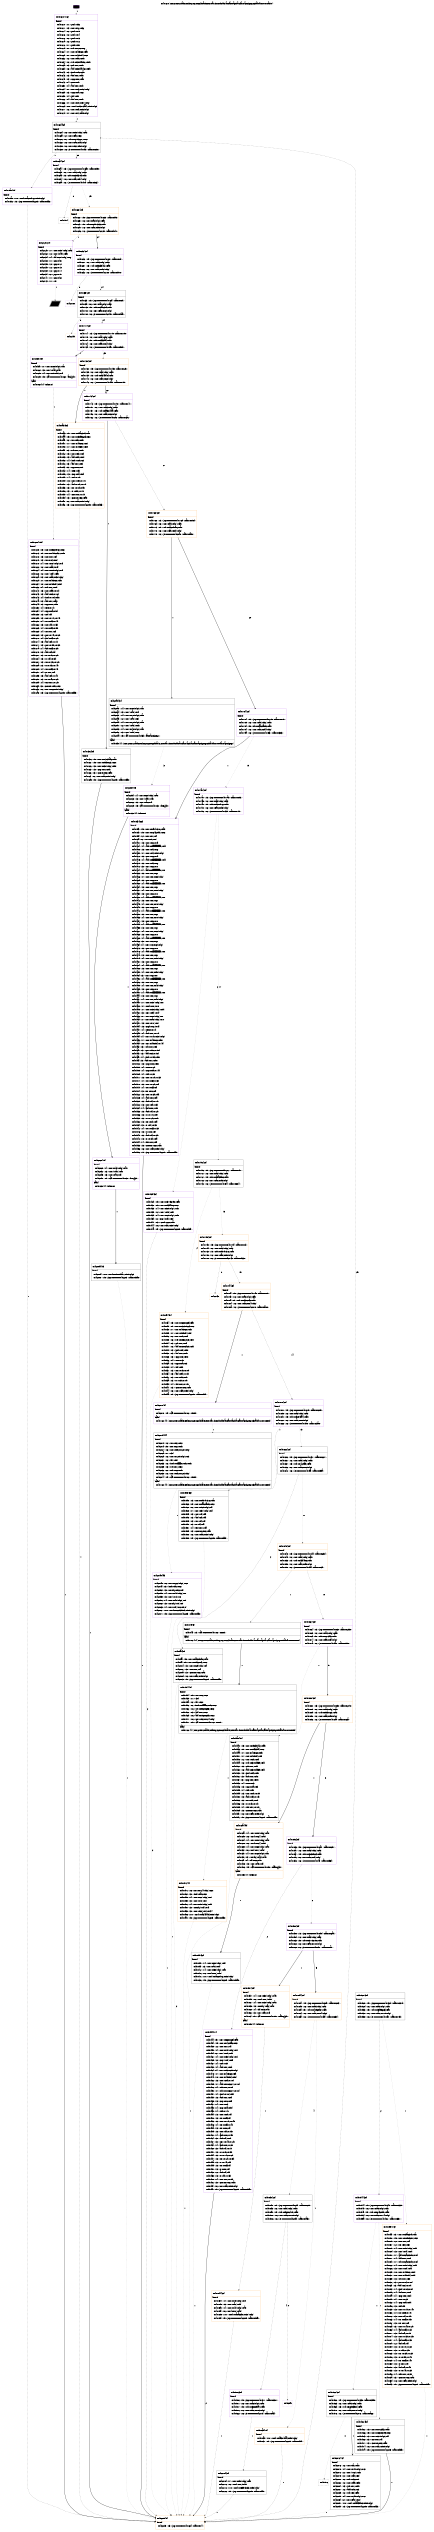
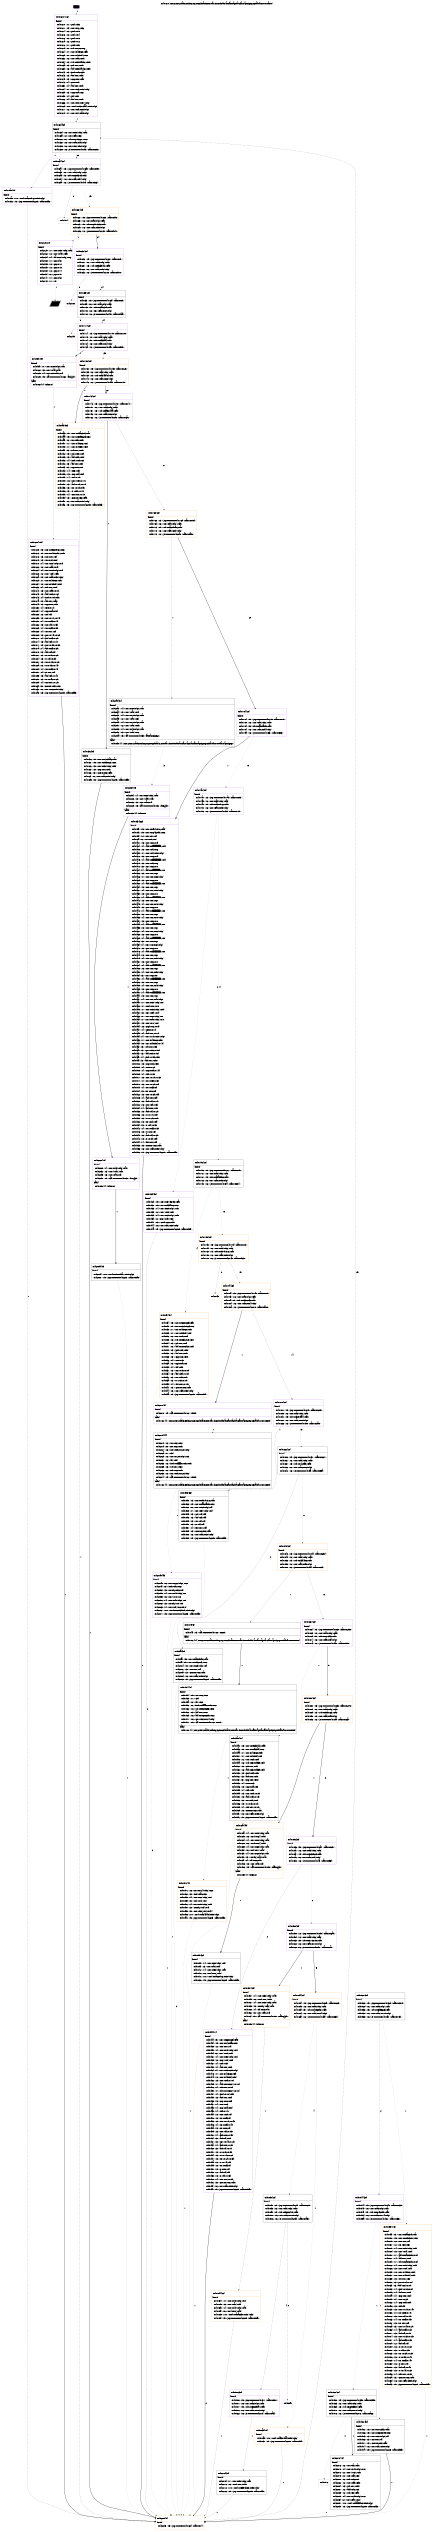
(172, 618) -> (172, 618)
